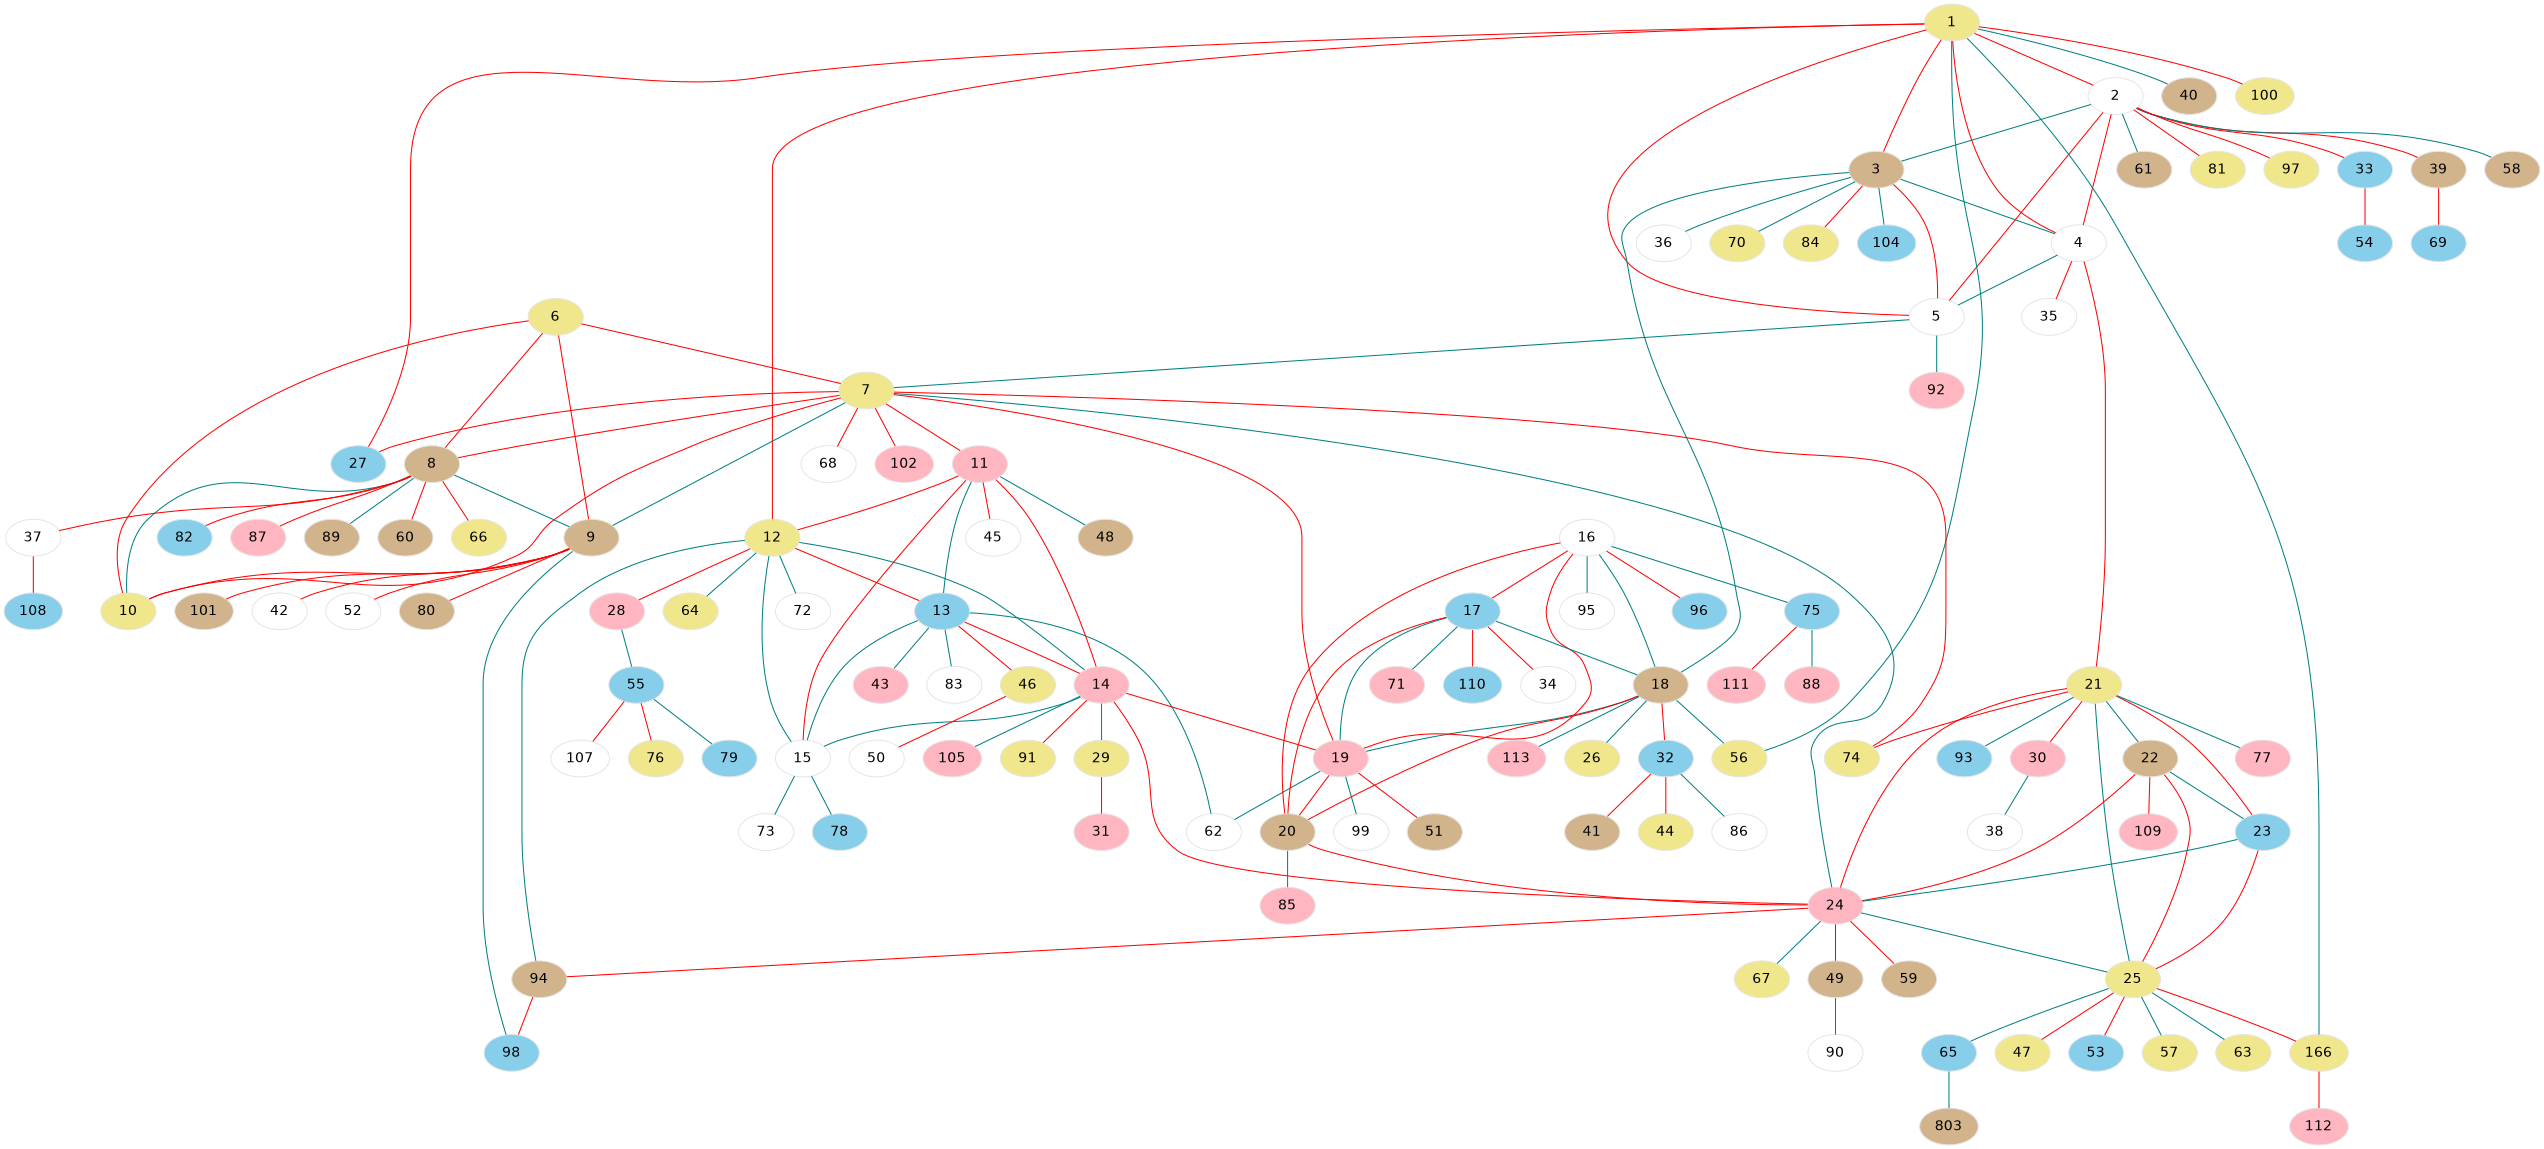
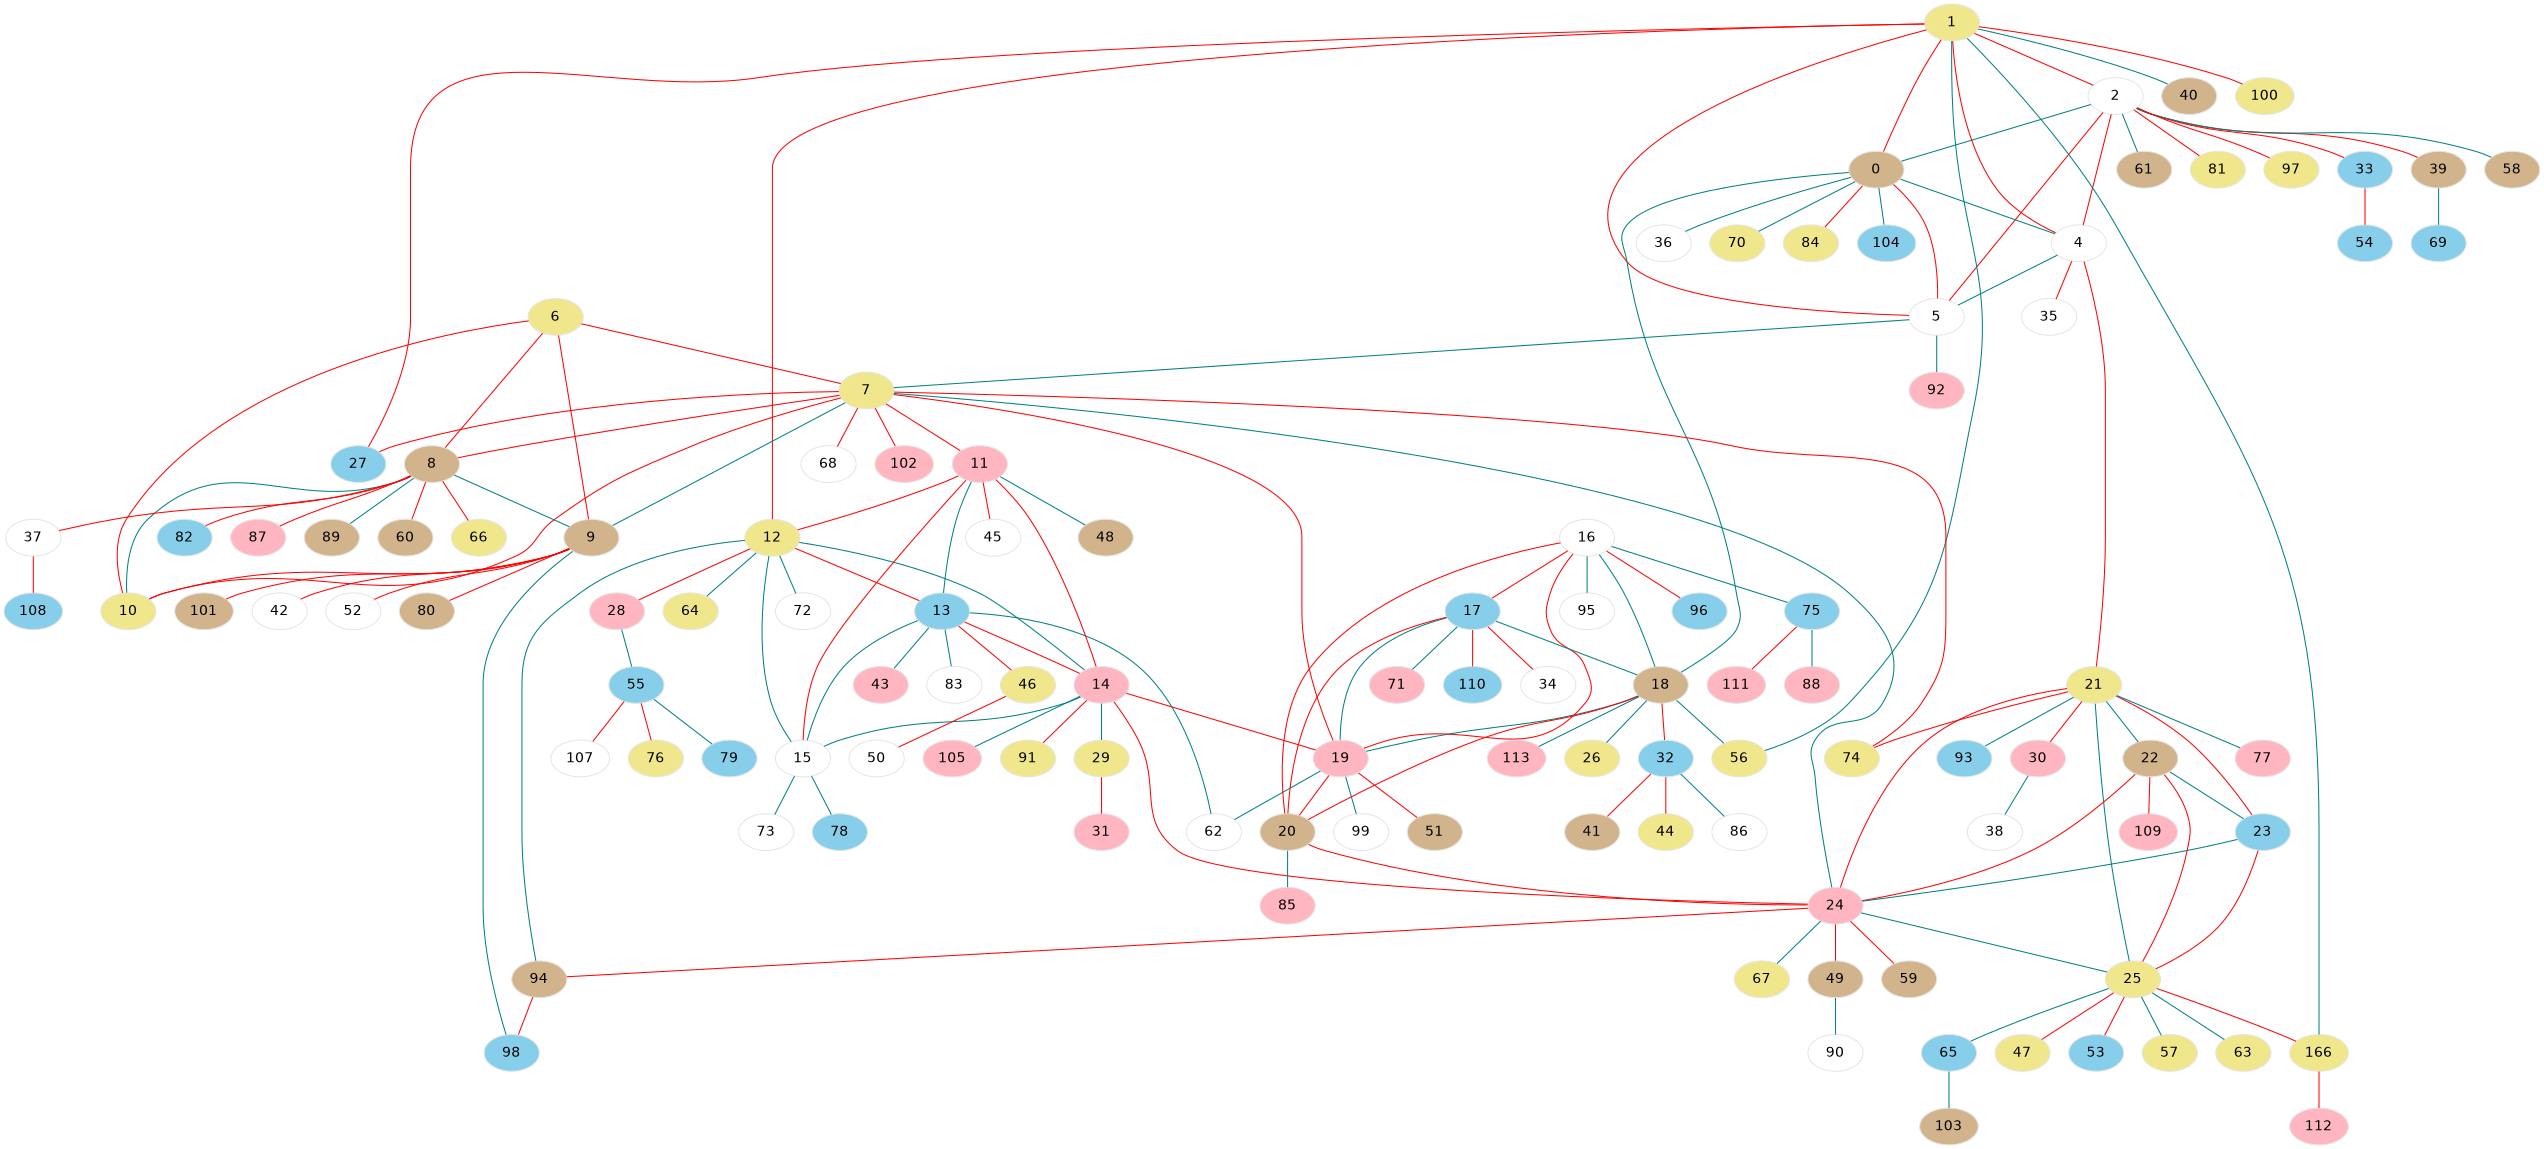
(1876, 170) -> (1876, 170)
(2439, 207) -> (2439, 207)
(1949, 1126) -> (1949, 1126)
